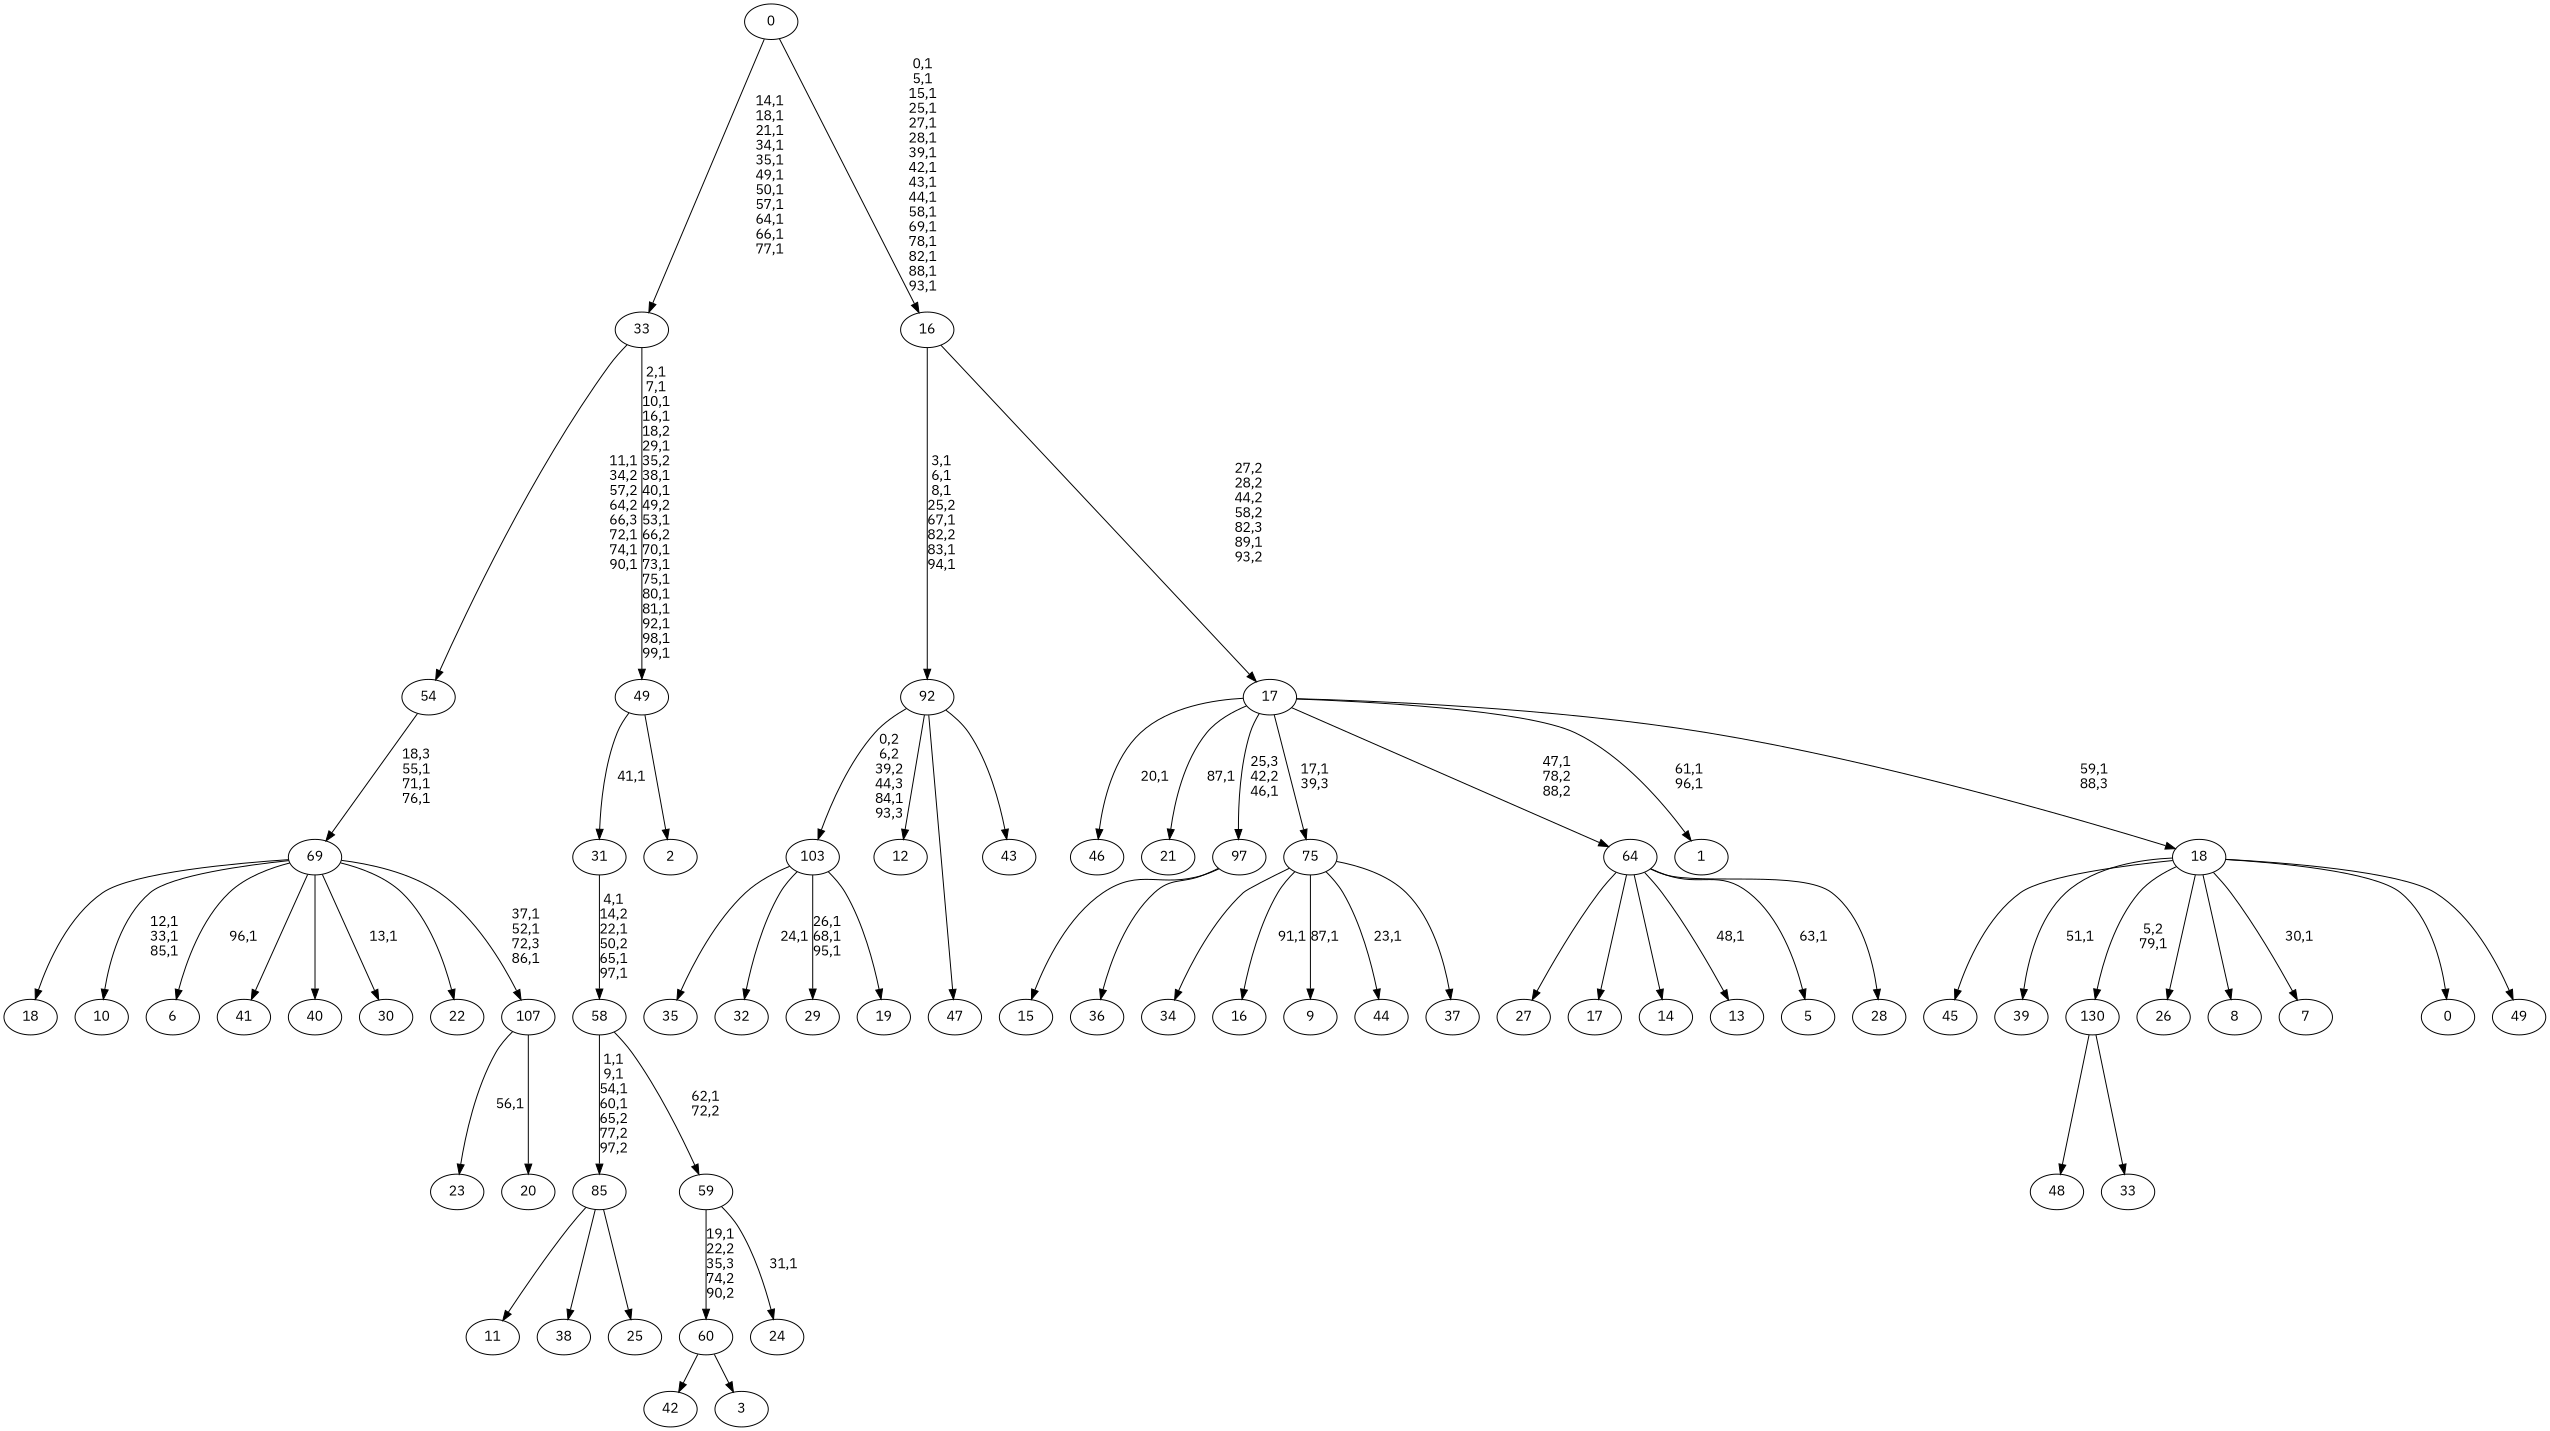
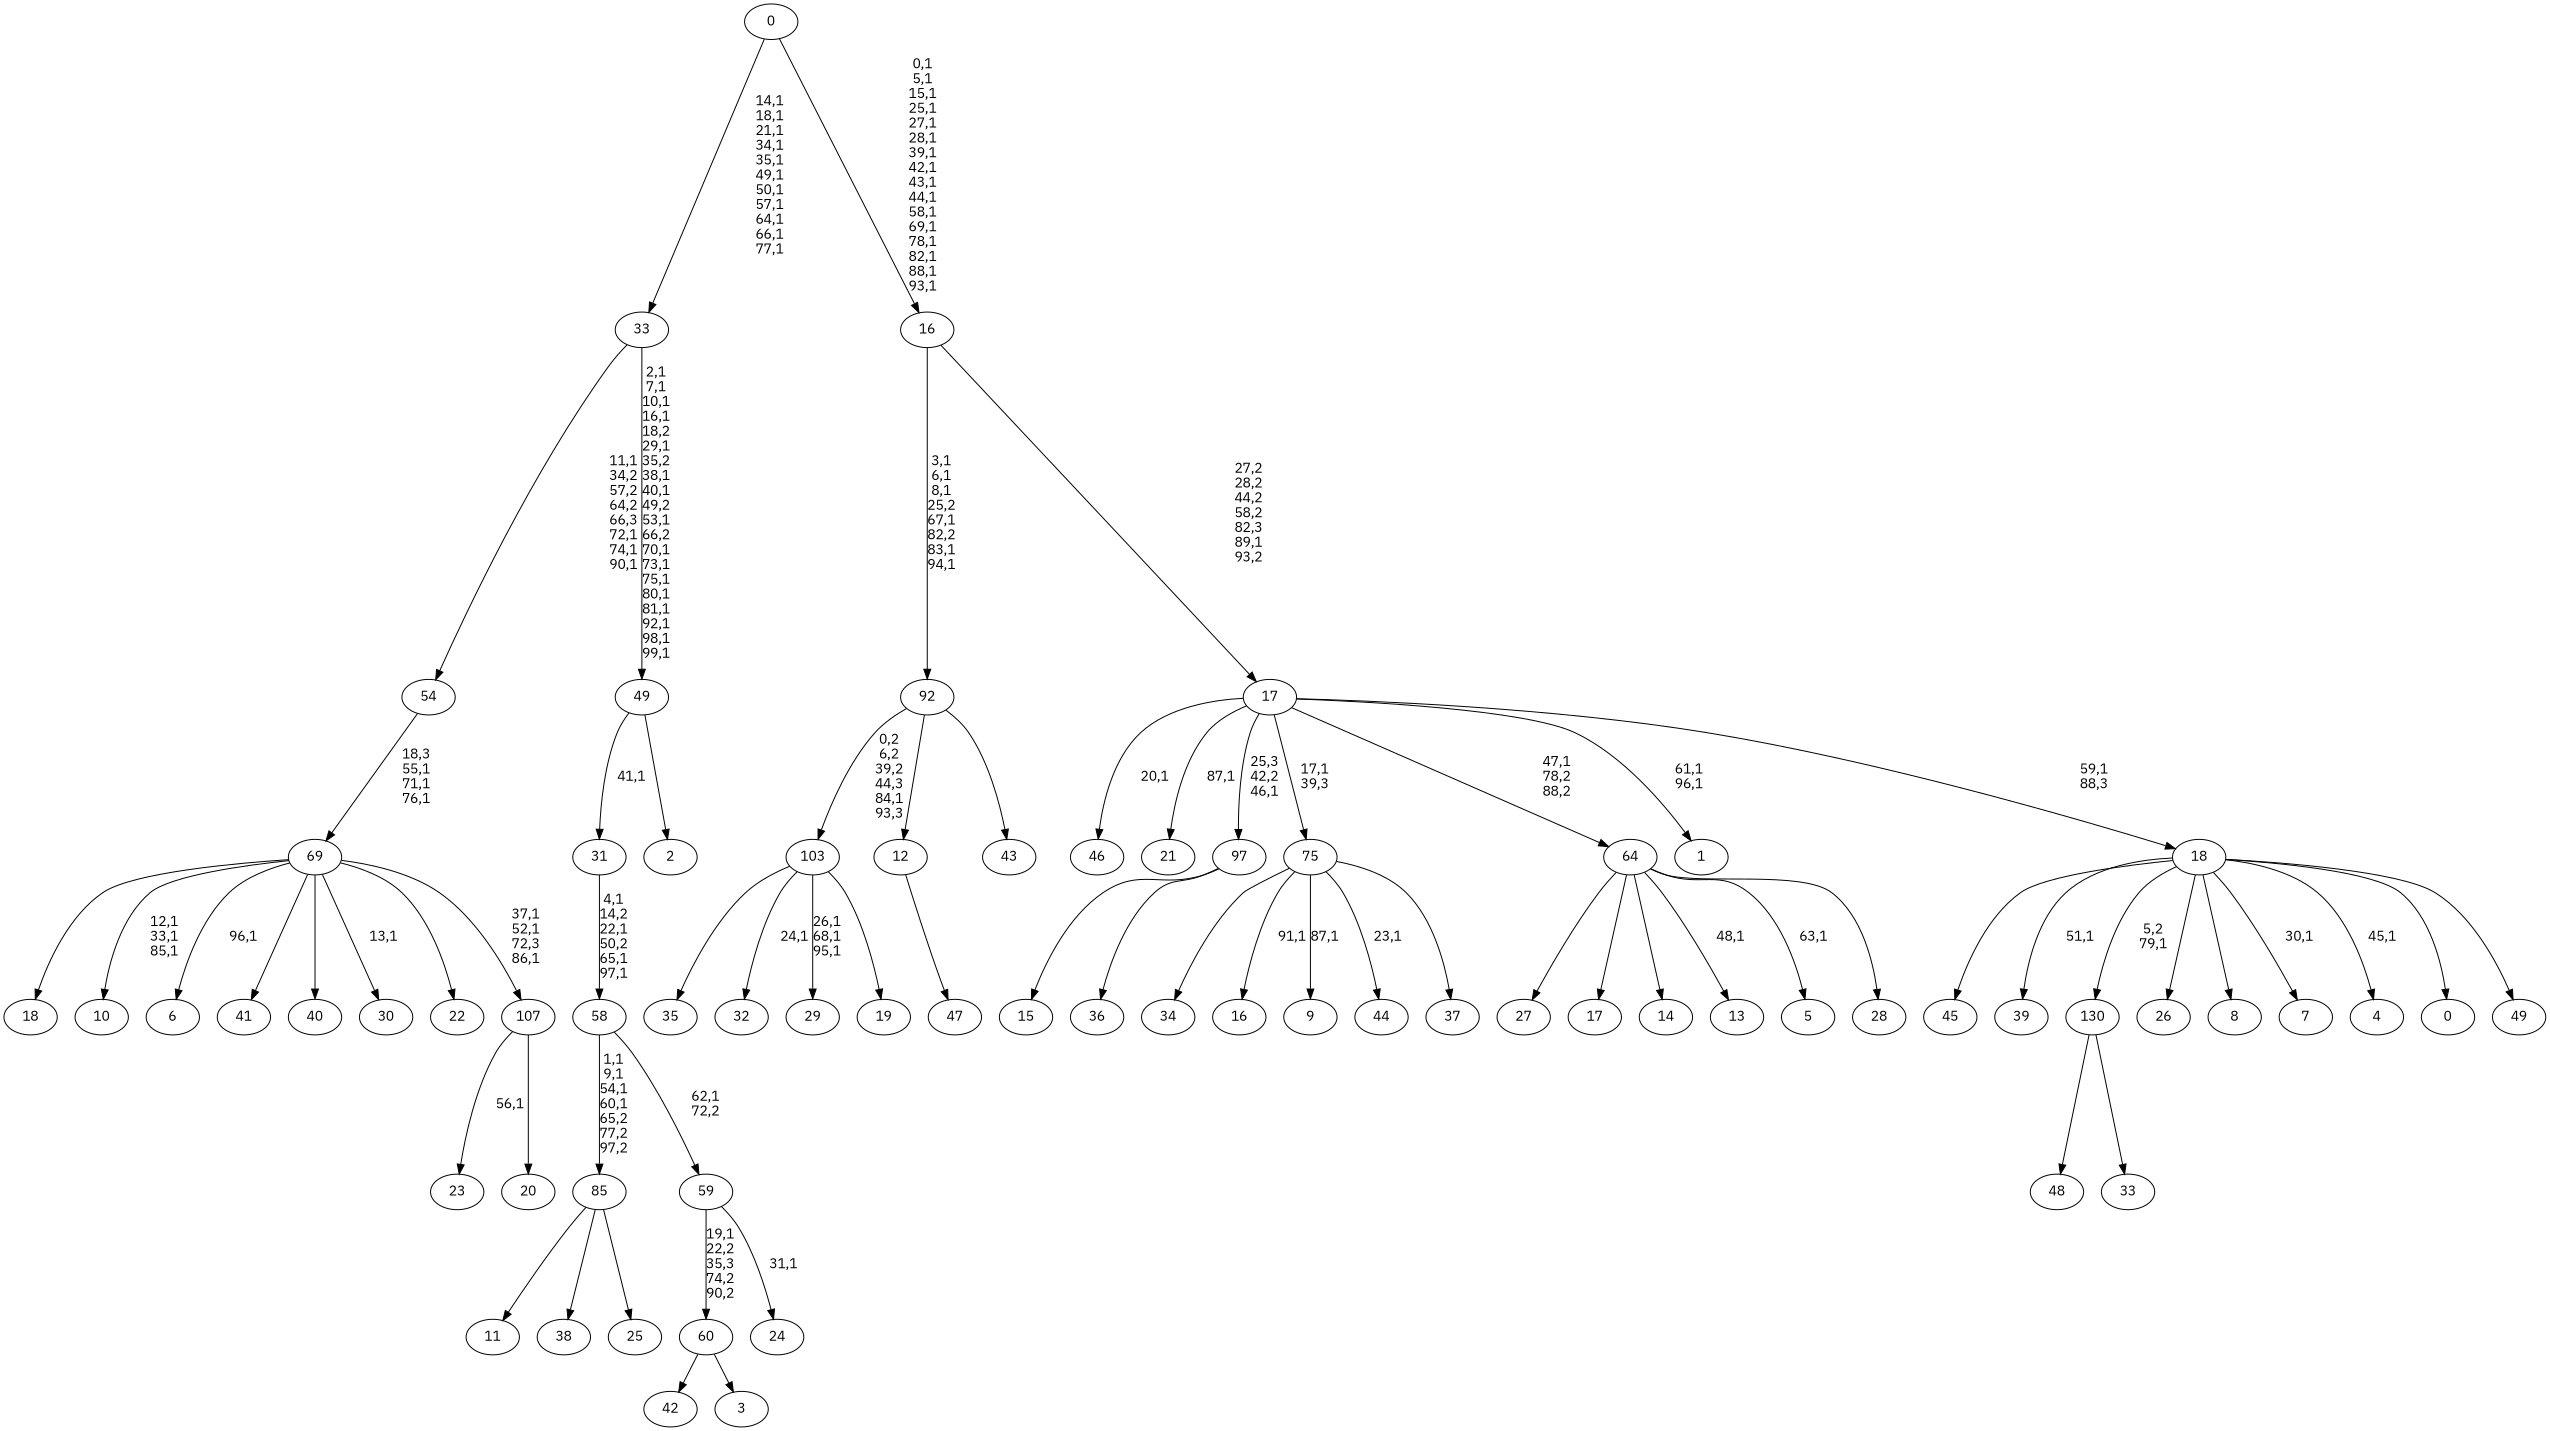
(941, 852) -> (924, 933)
none -> (2377, 1017)
